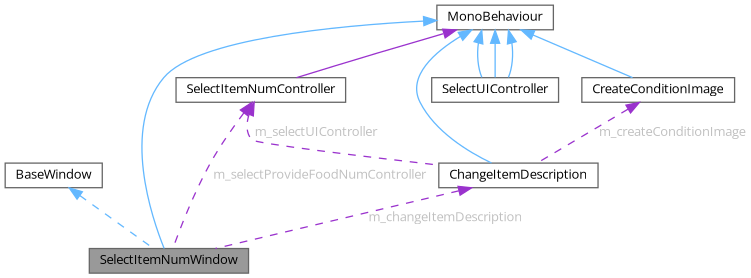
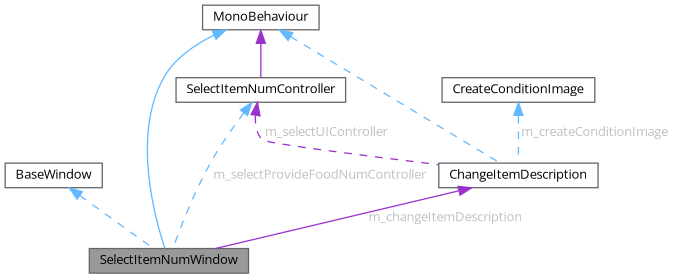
(583, 56) -> none
(495, 90) -> none
(423, 107) -> (395, 100)
(583, 136) -> (518, 139)
(203, 178) -> (203, 178)
(337, 220) -> (337, 220)
